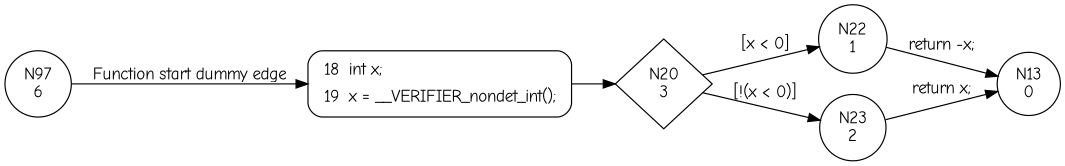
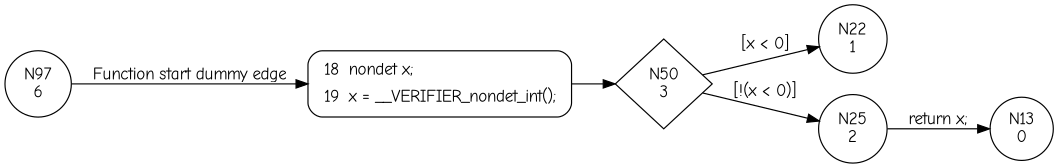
(936, 60) -> none
(366, 70) -> (381, 70)
(664, 84) -> (664, 84)
(853, 128) -> (853, 129)
